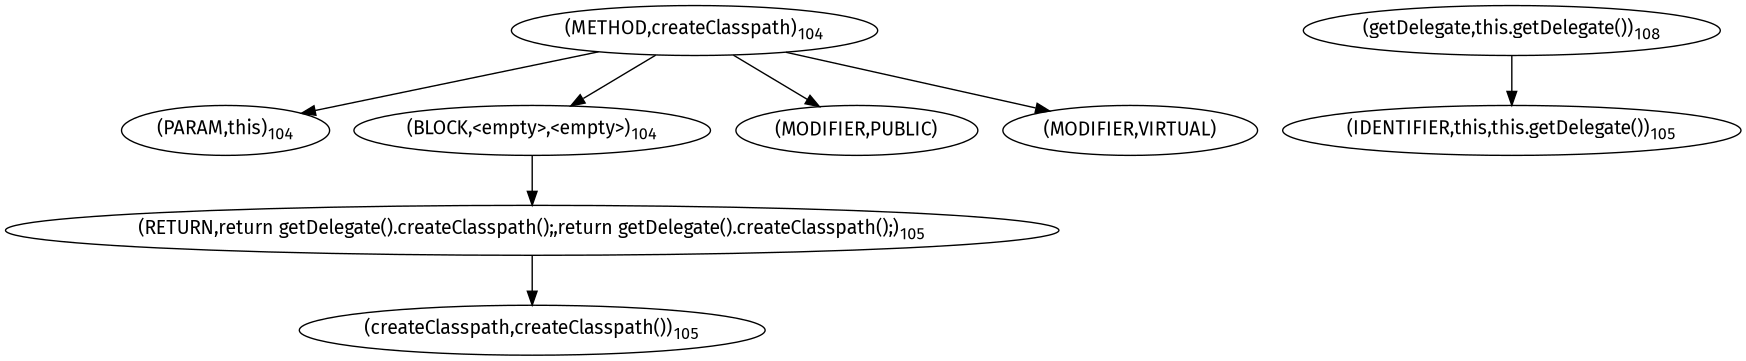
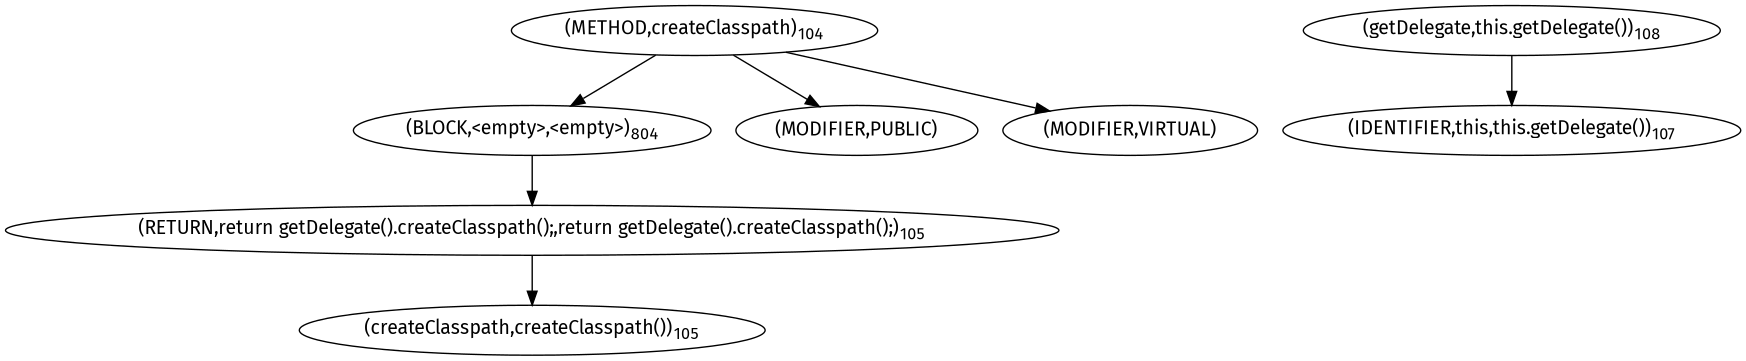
(645, 128) -> (645, 128)
(1664, 128) -> (1664, 128)
(226, 130) -> none
